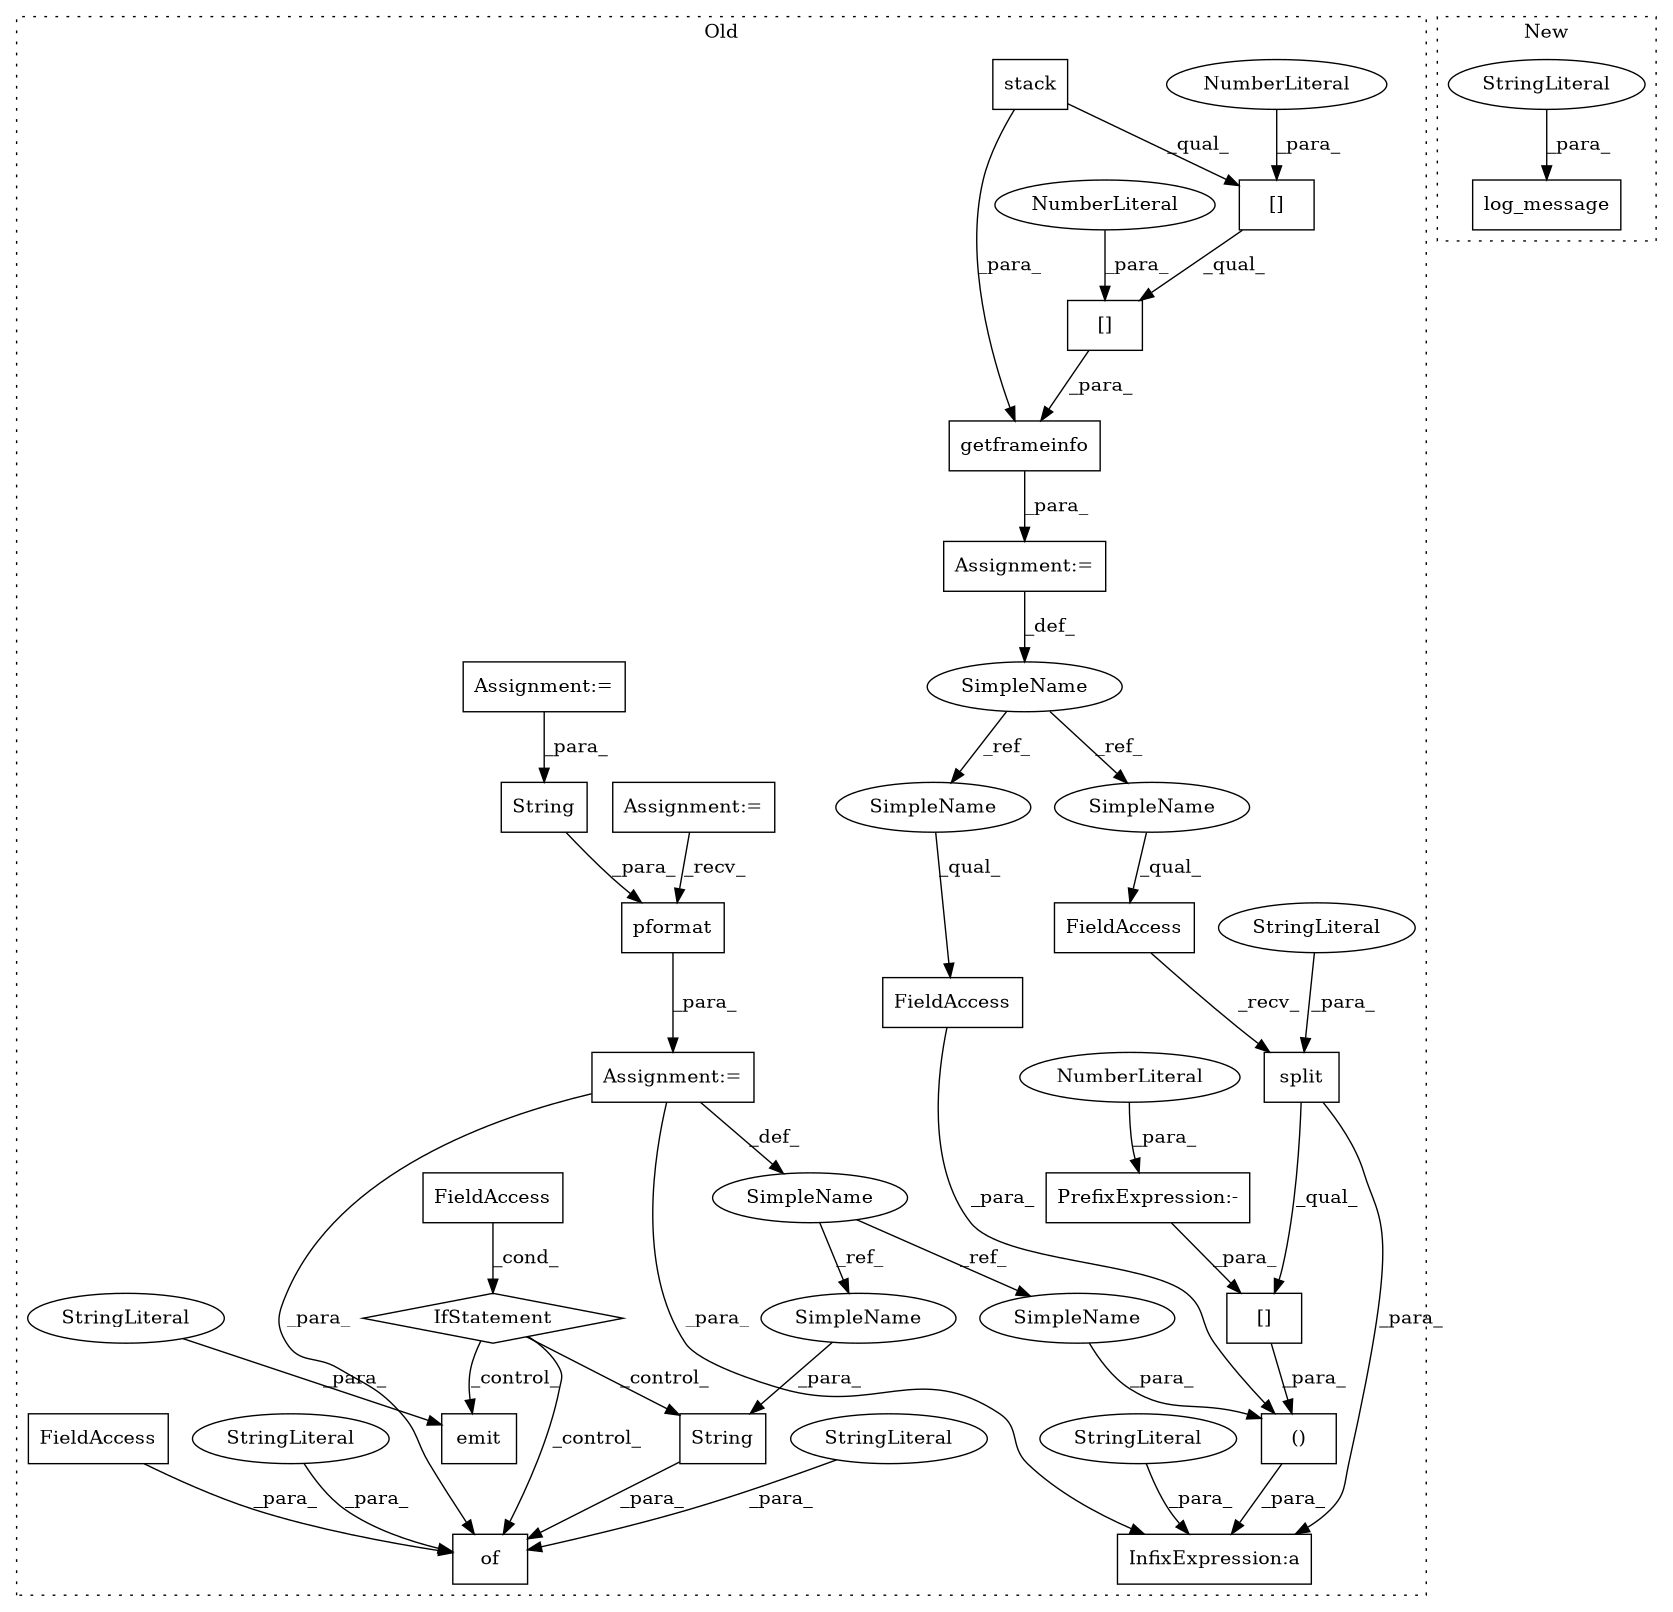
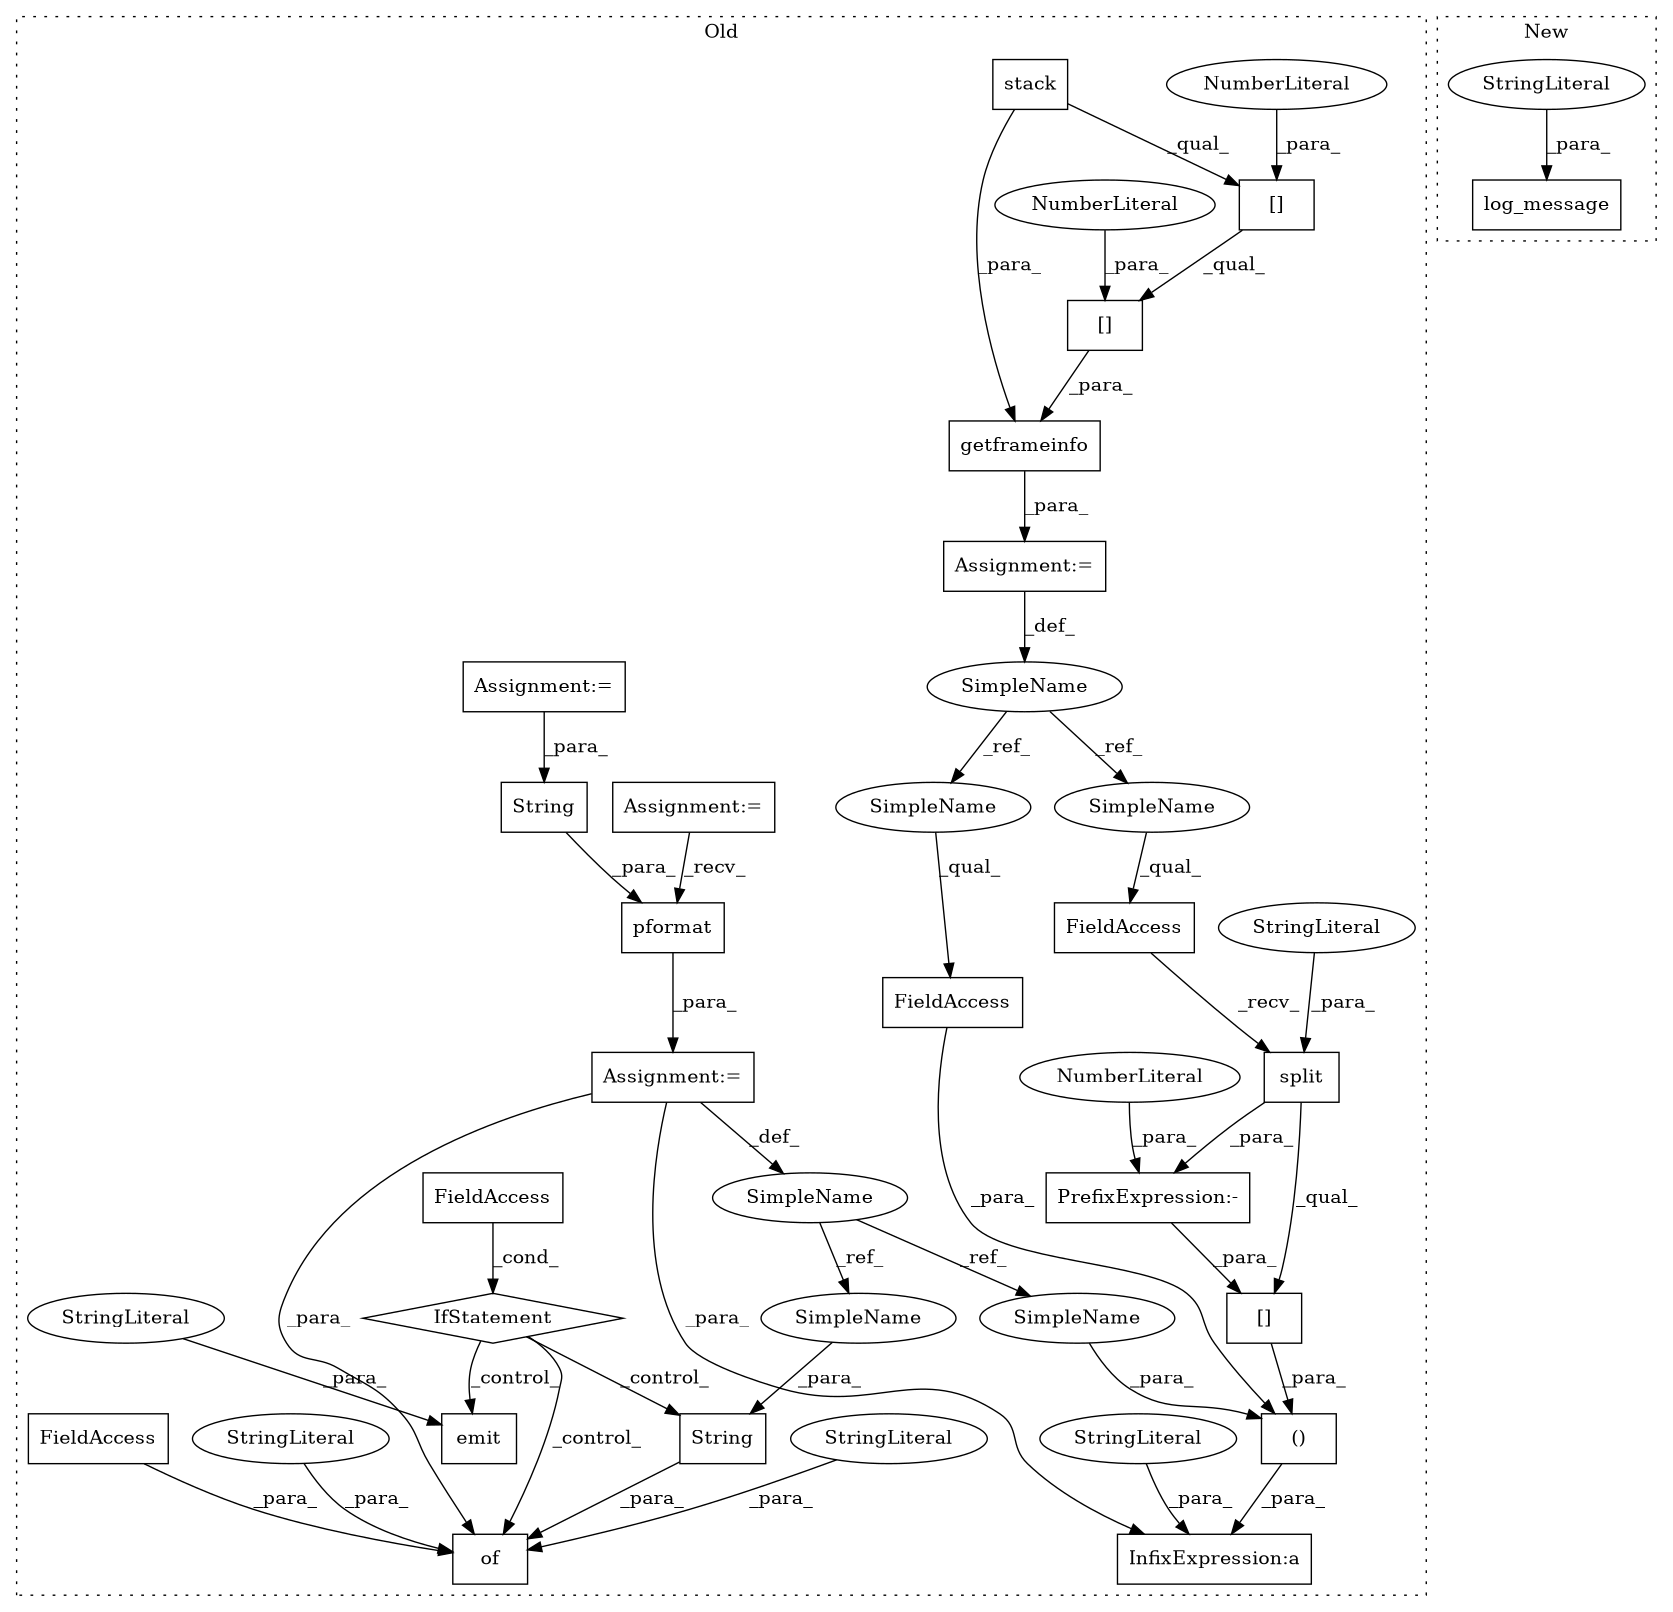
(1377, 1317) -> (1224, 1132)
